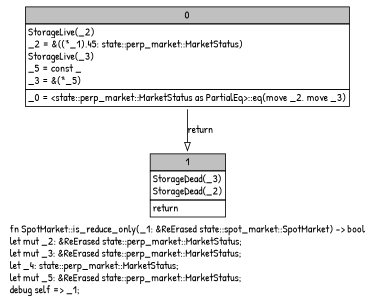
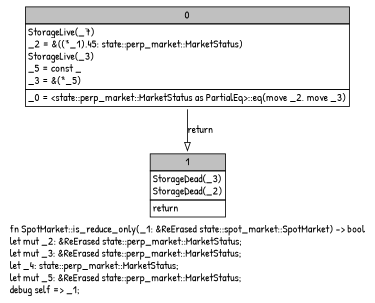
(62, 32) -> (62, 32)
